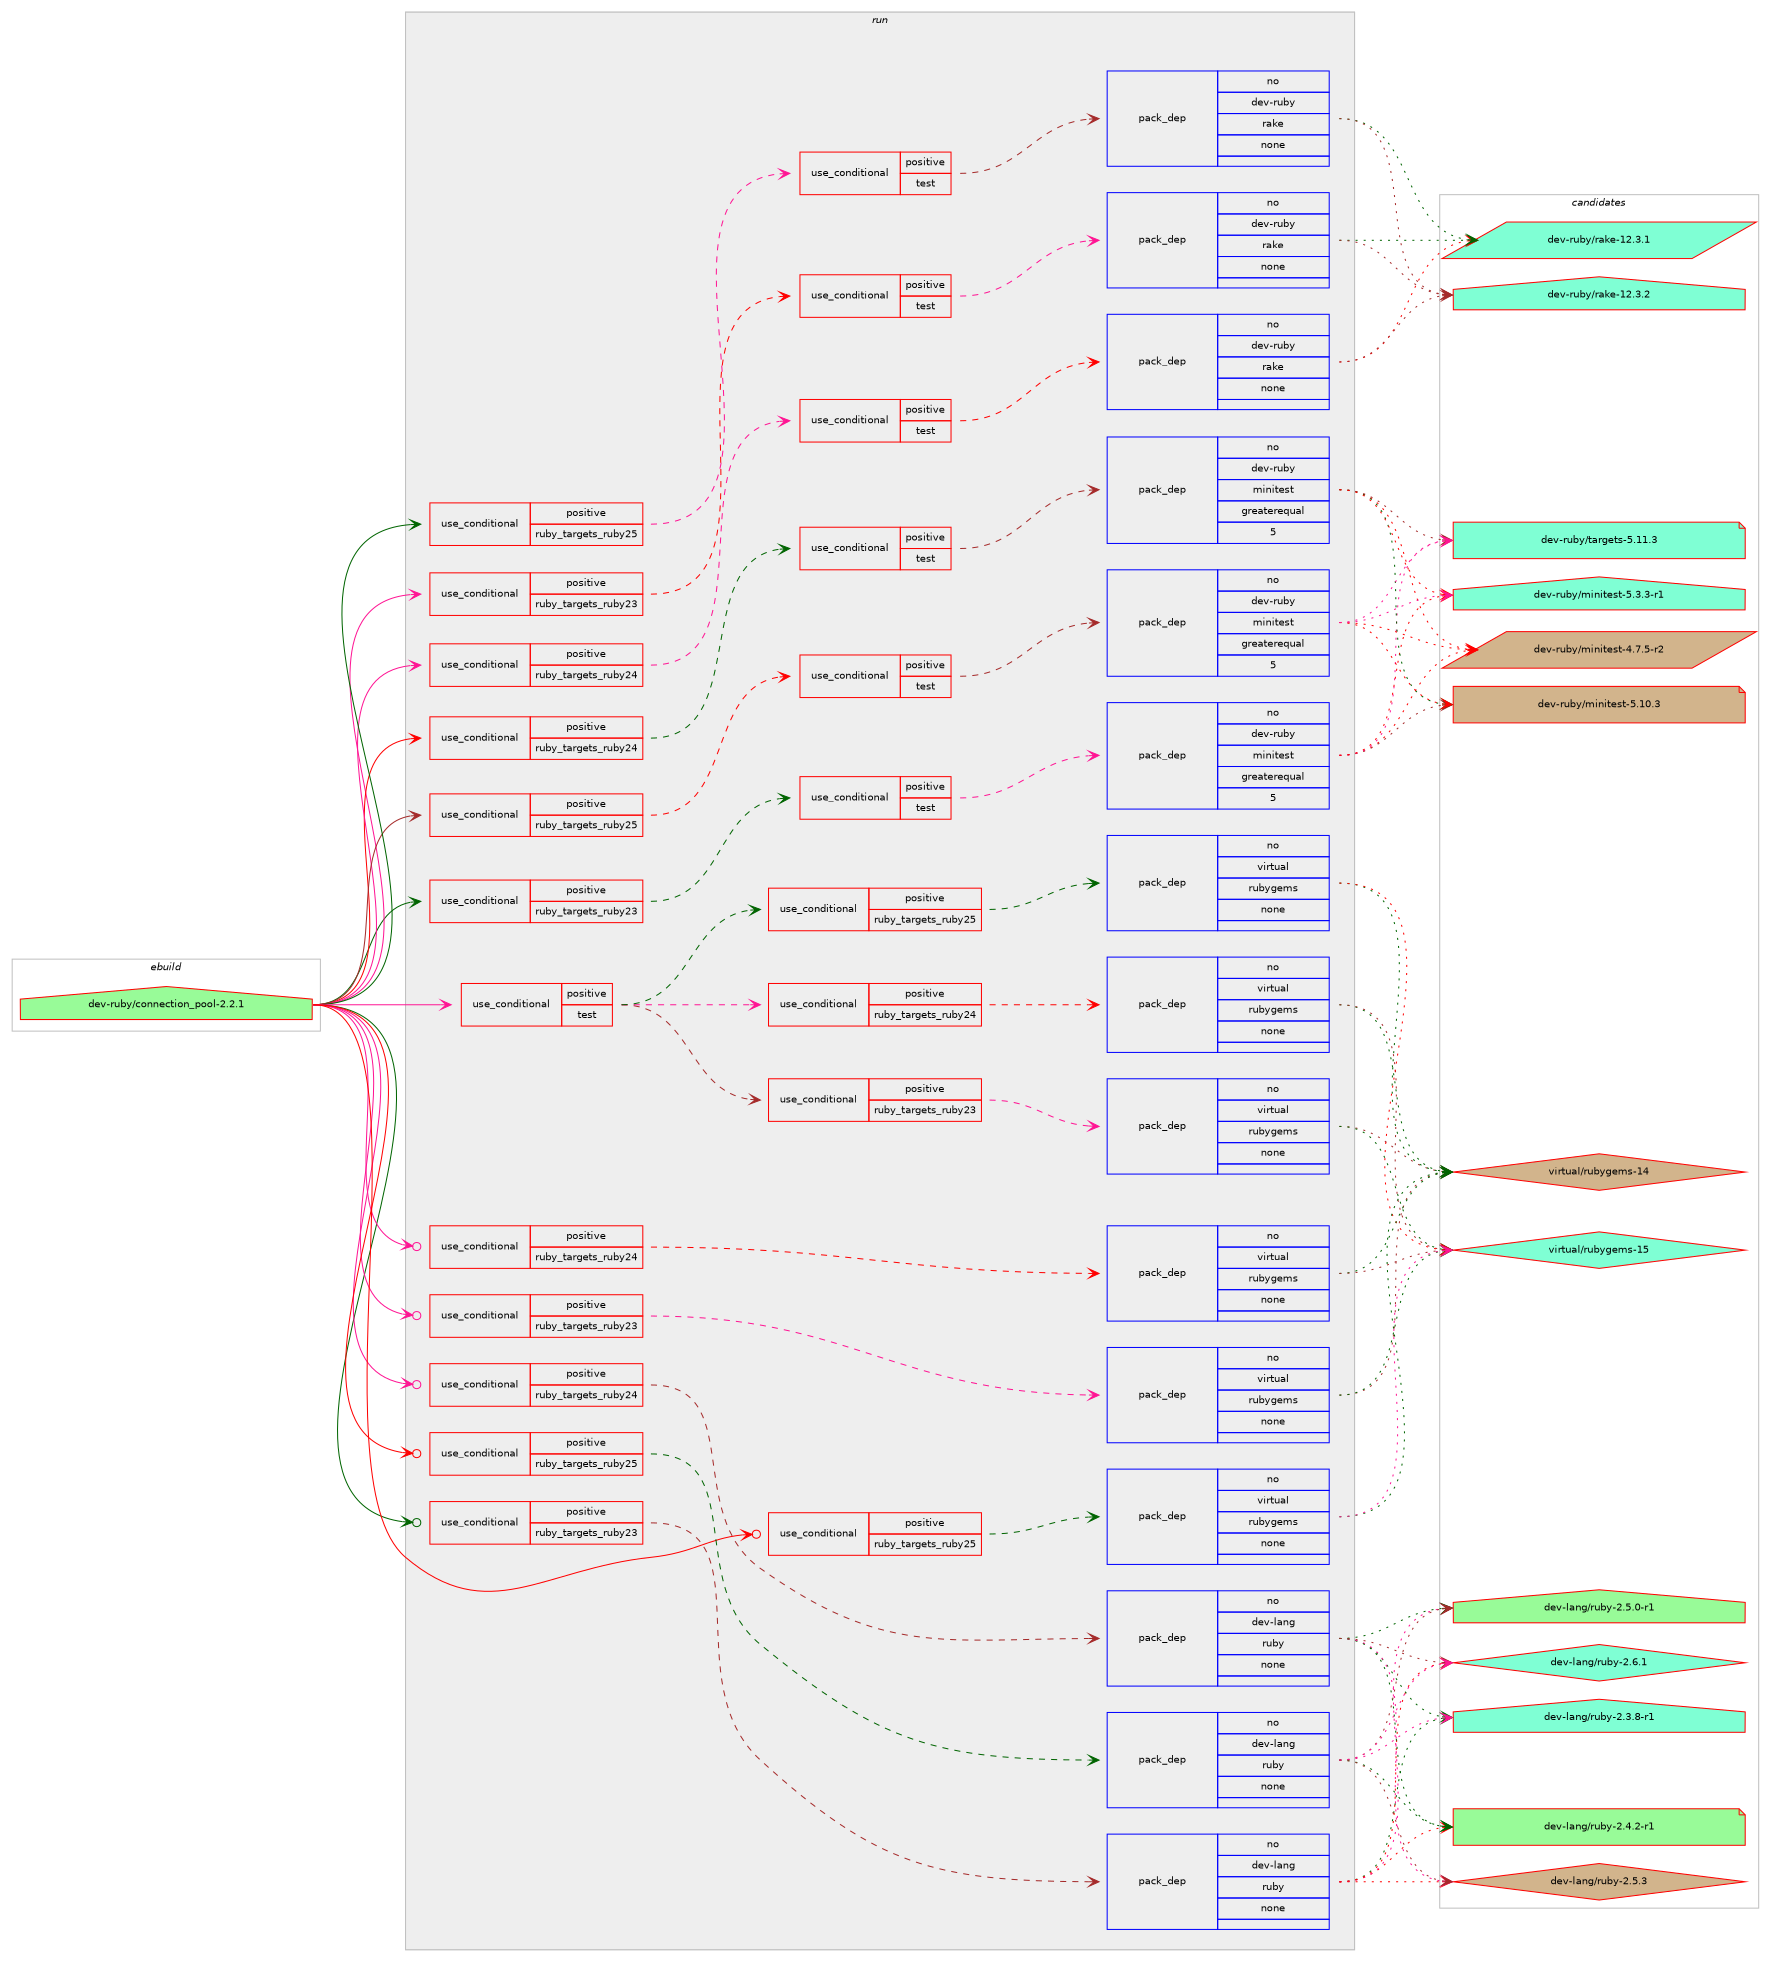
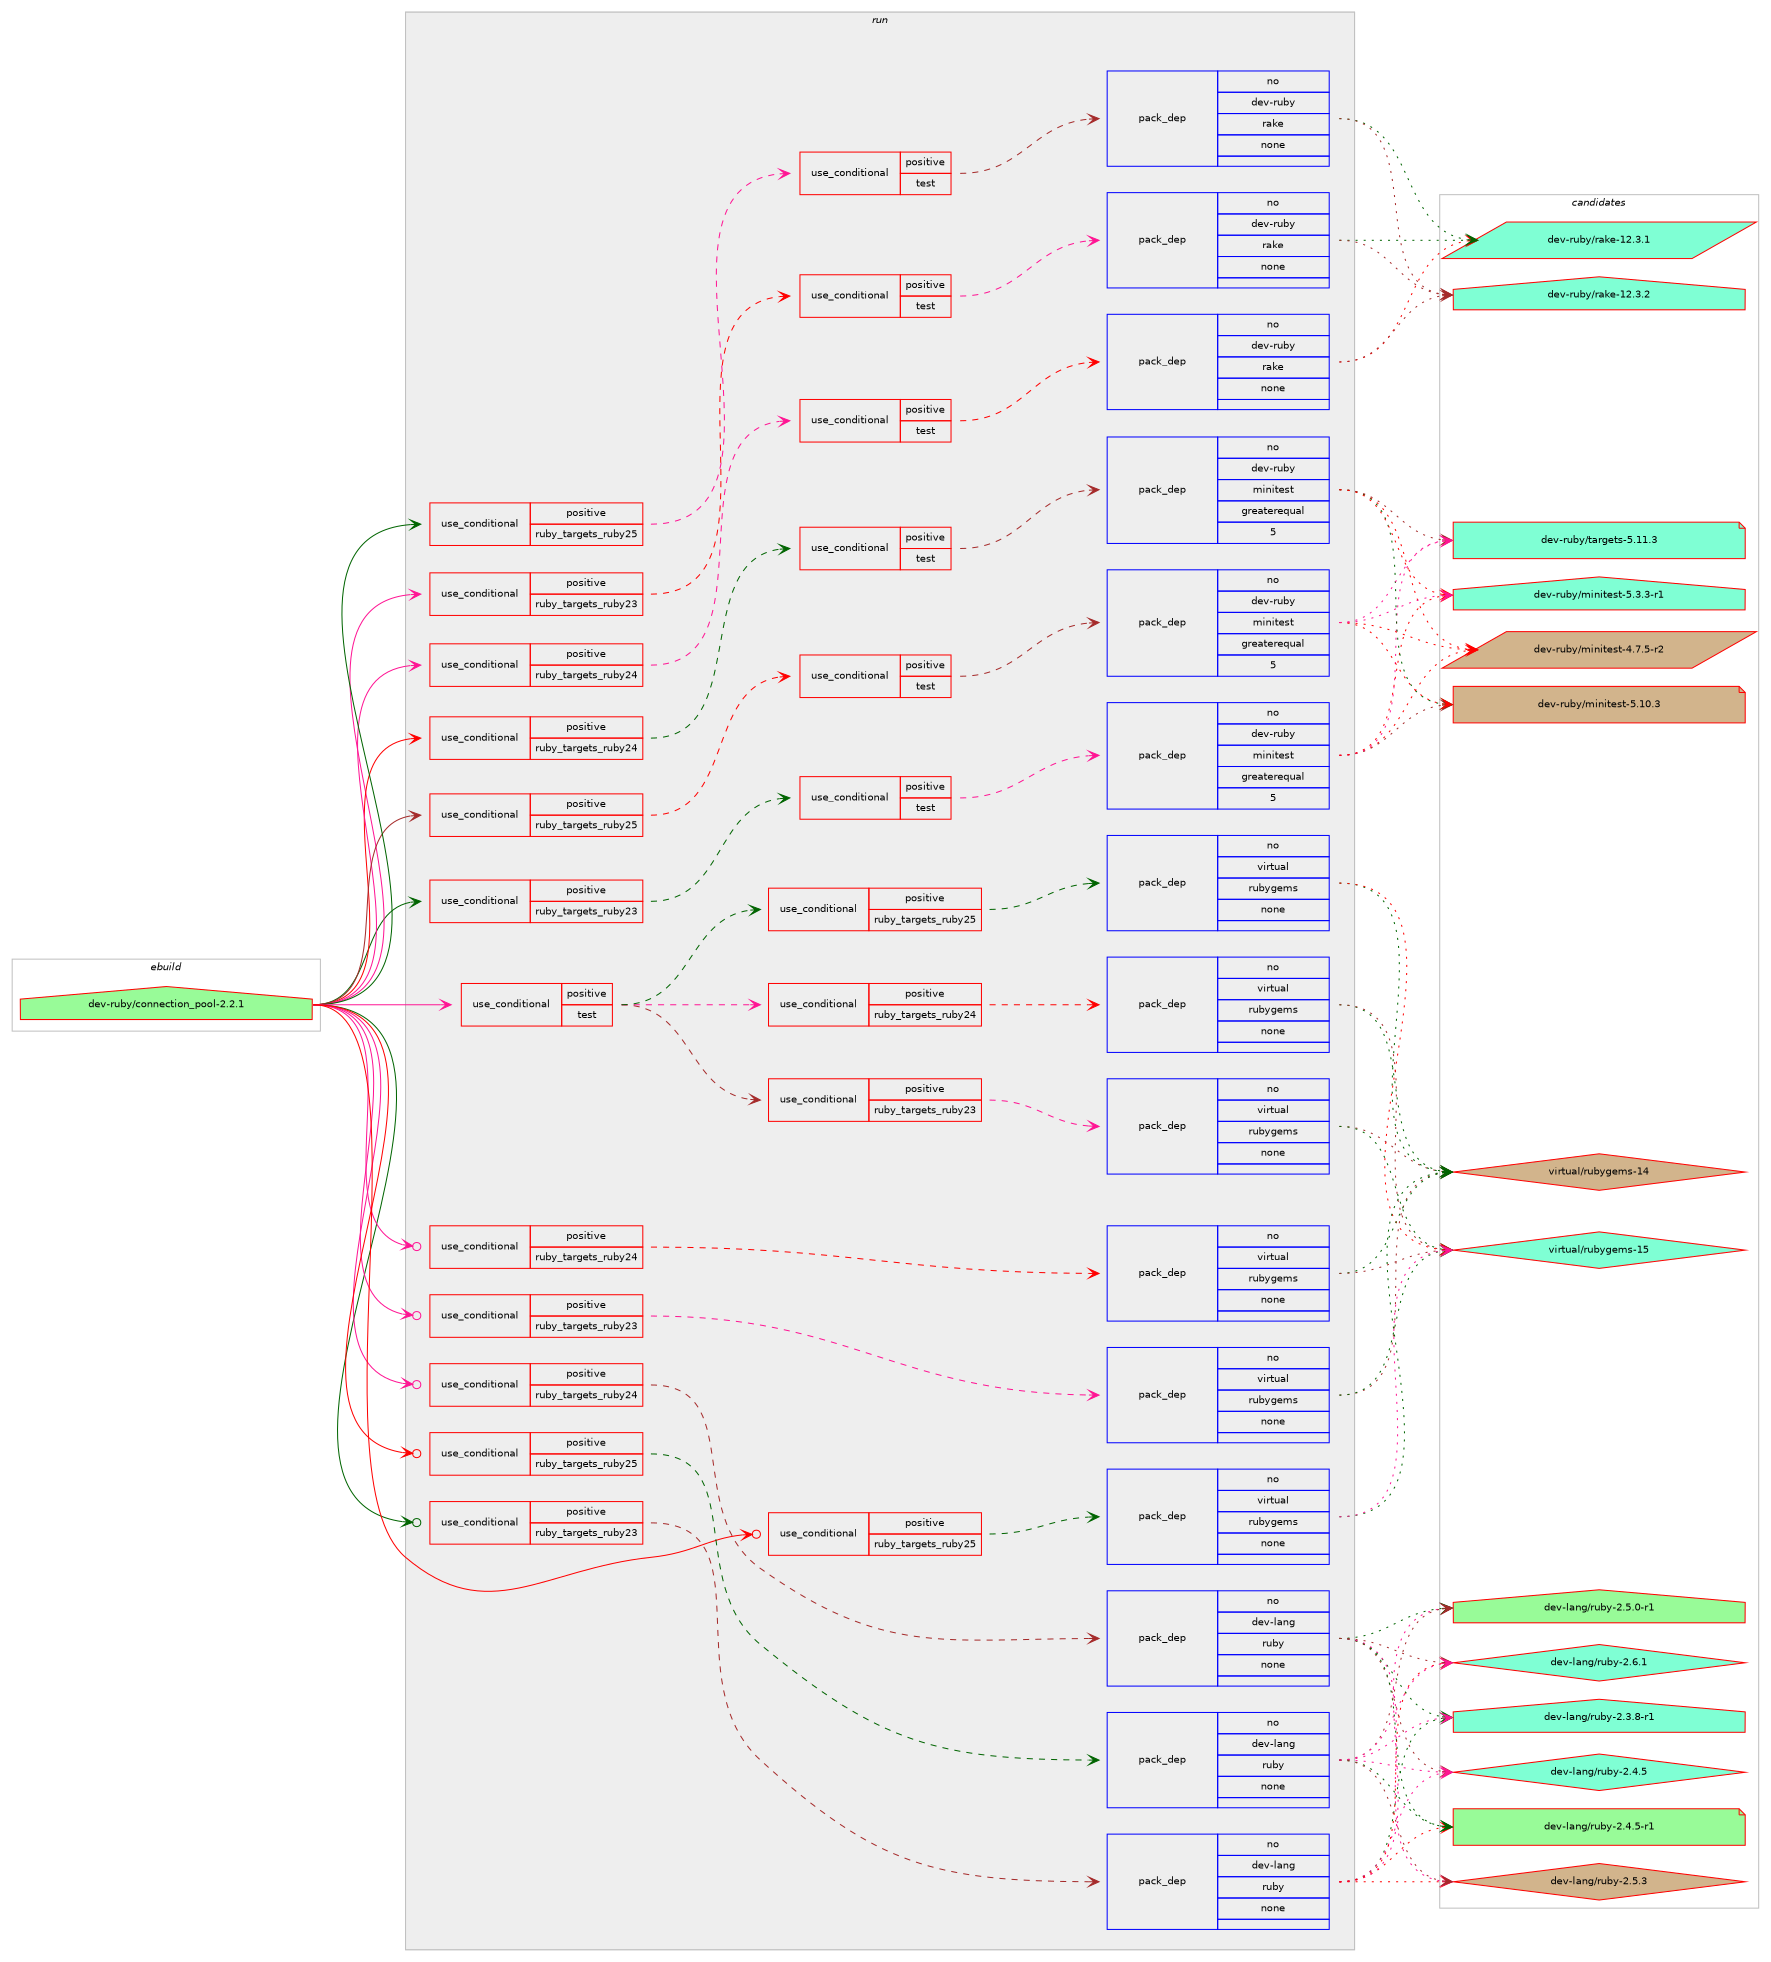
none -> (1599, 1772)
(1599, 1827) -> (1599, 1827)
